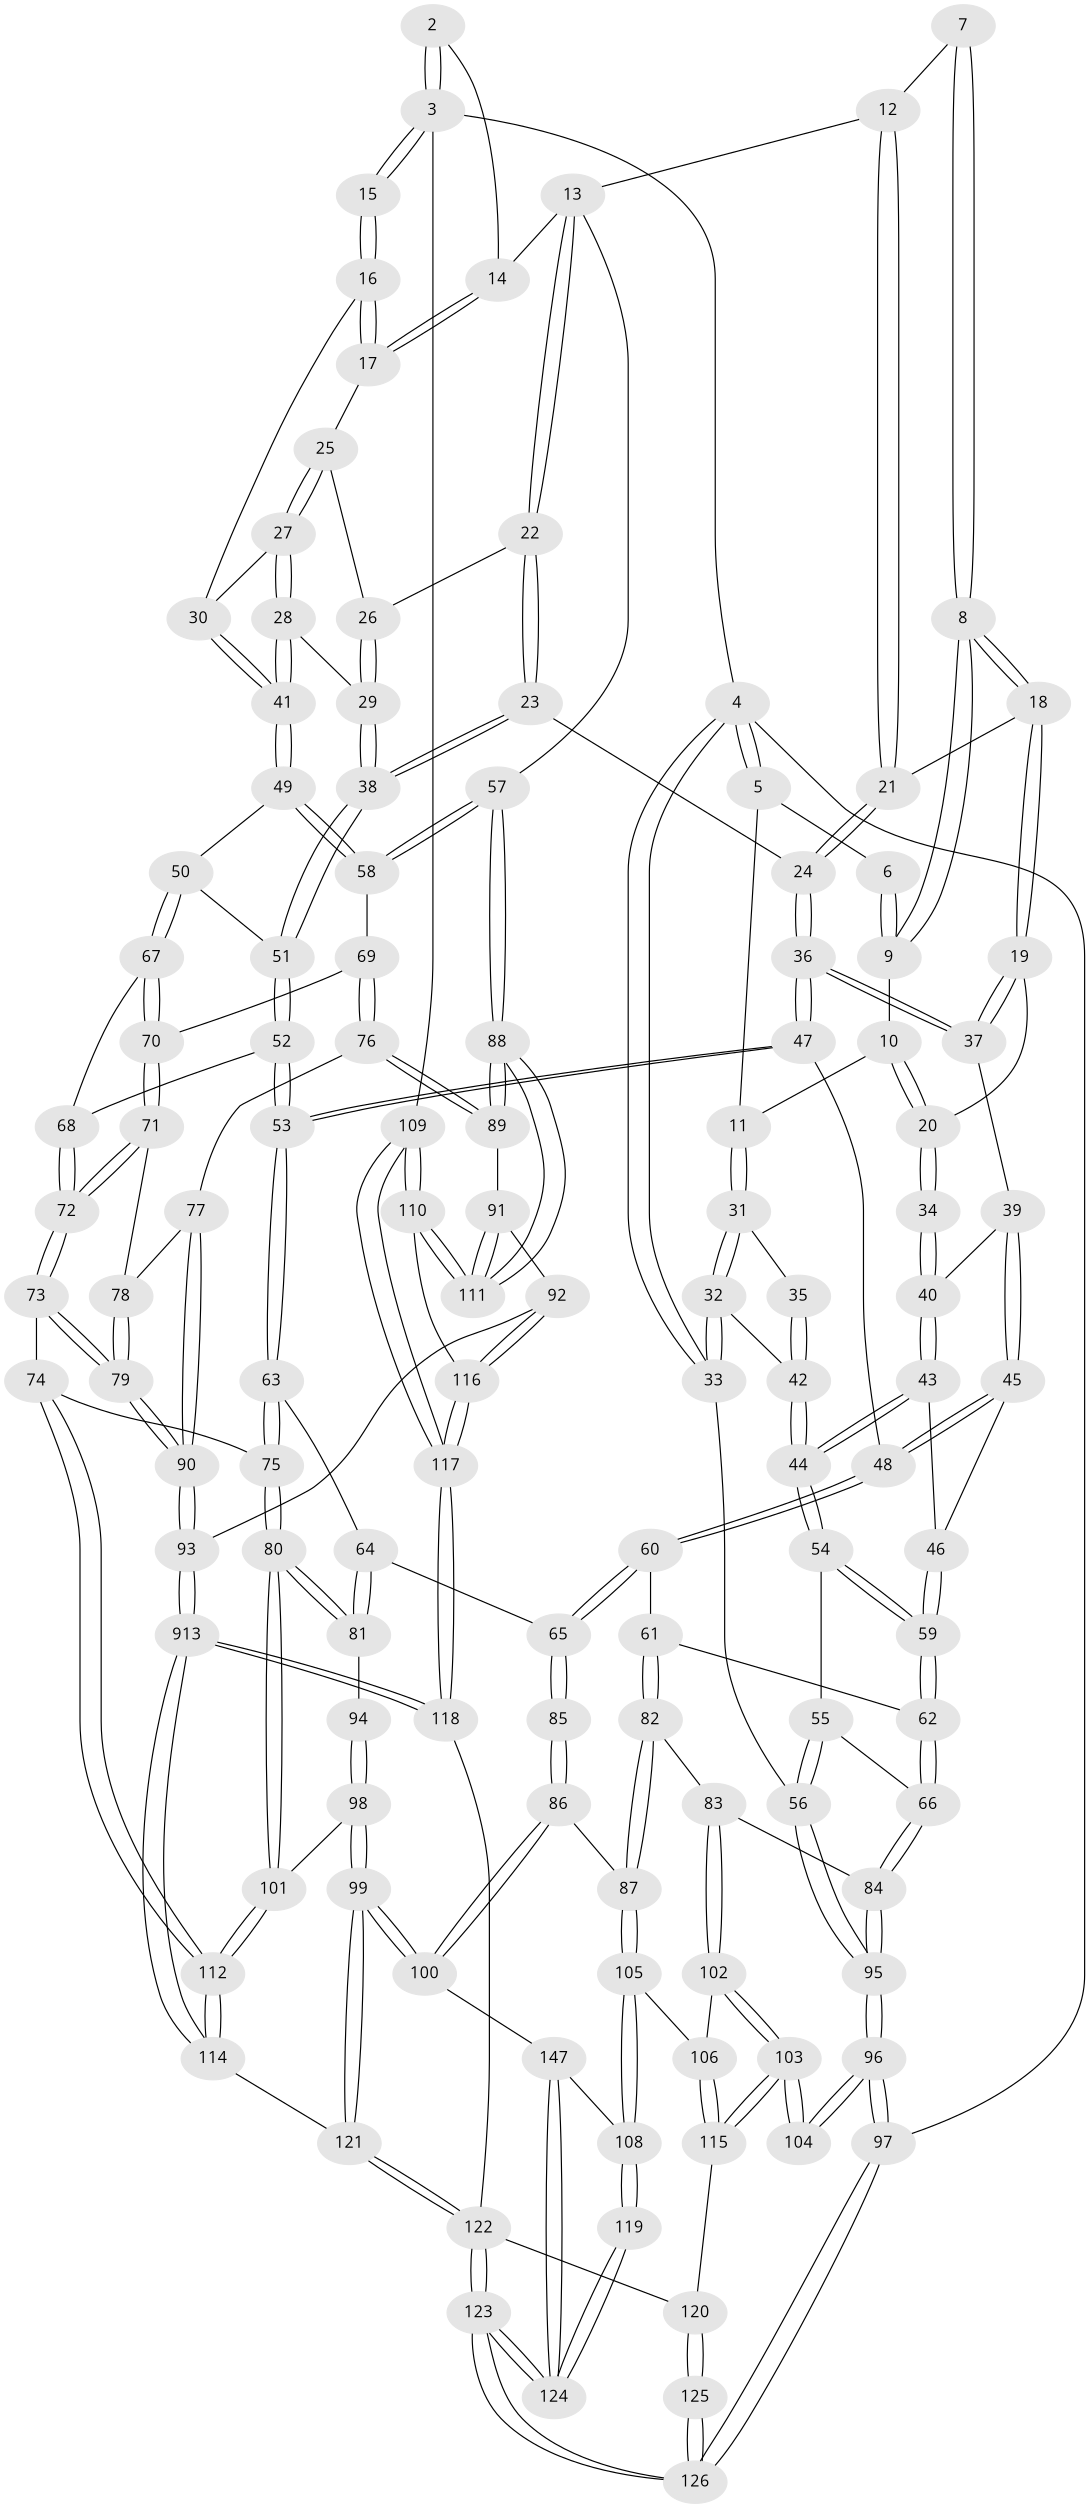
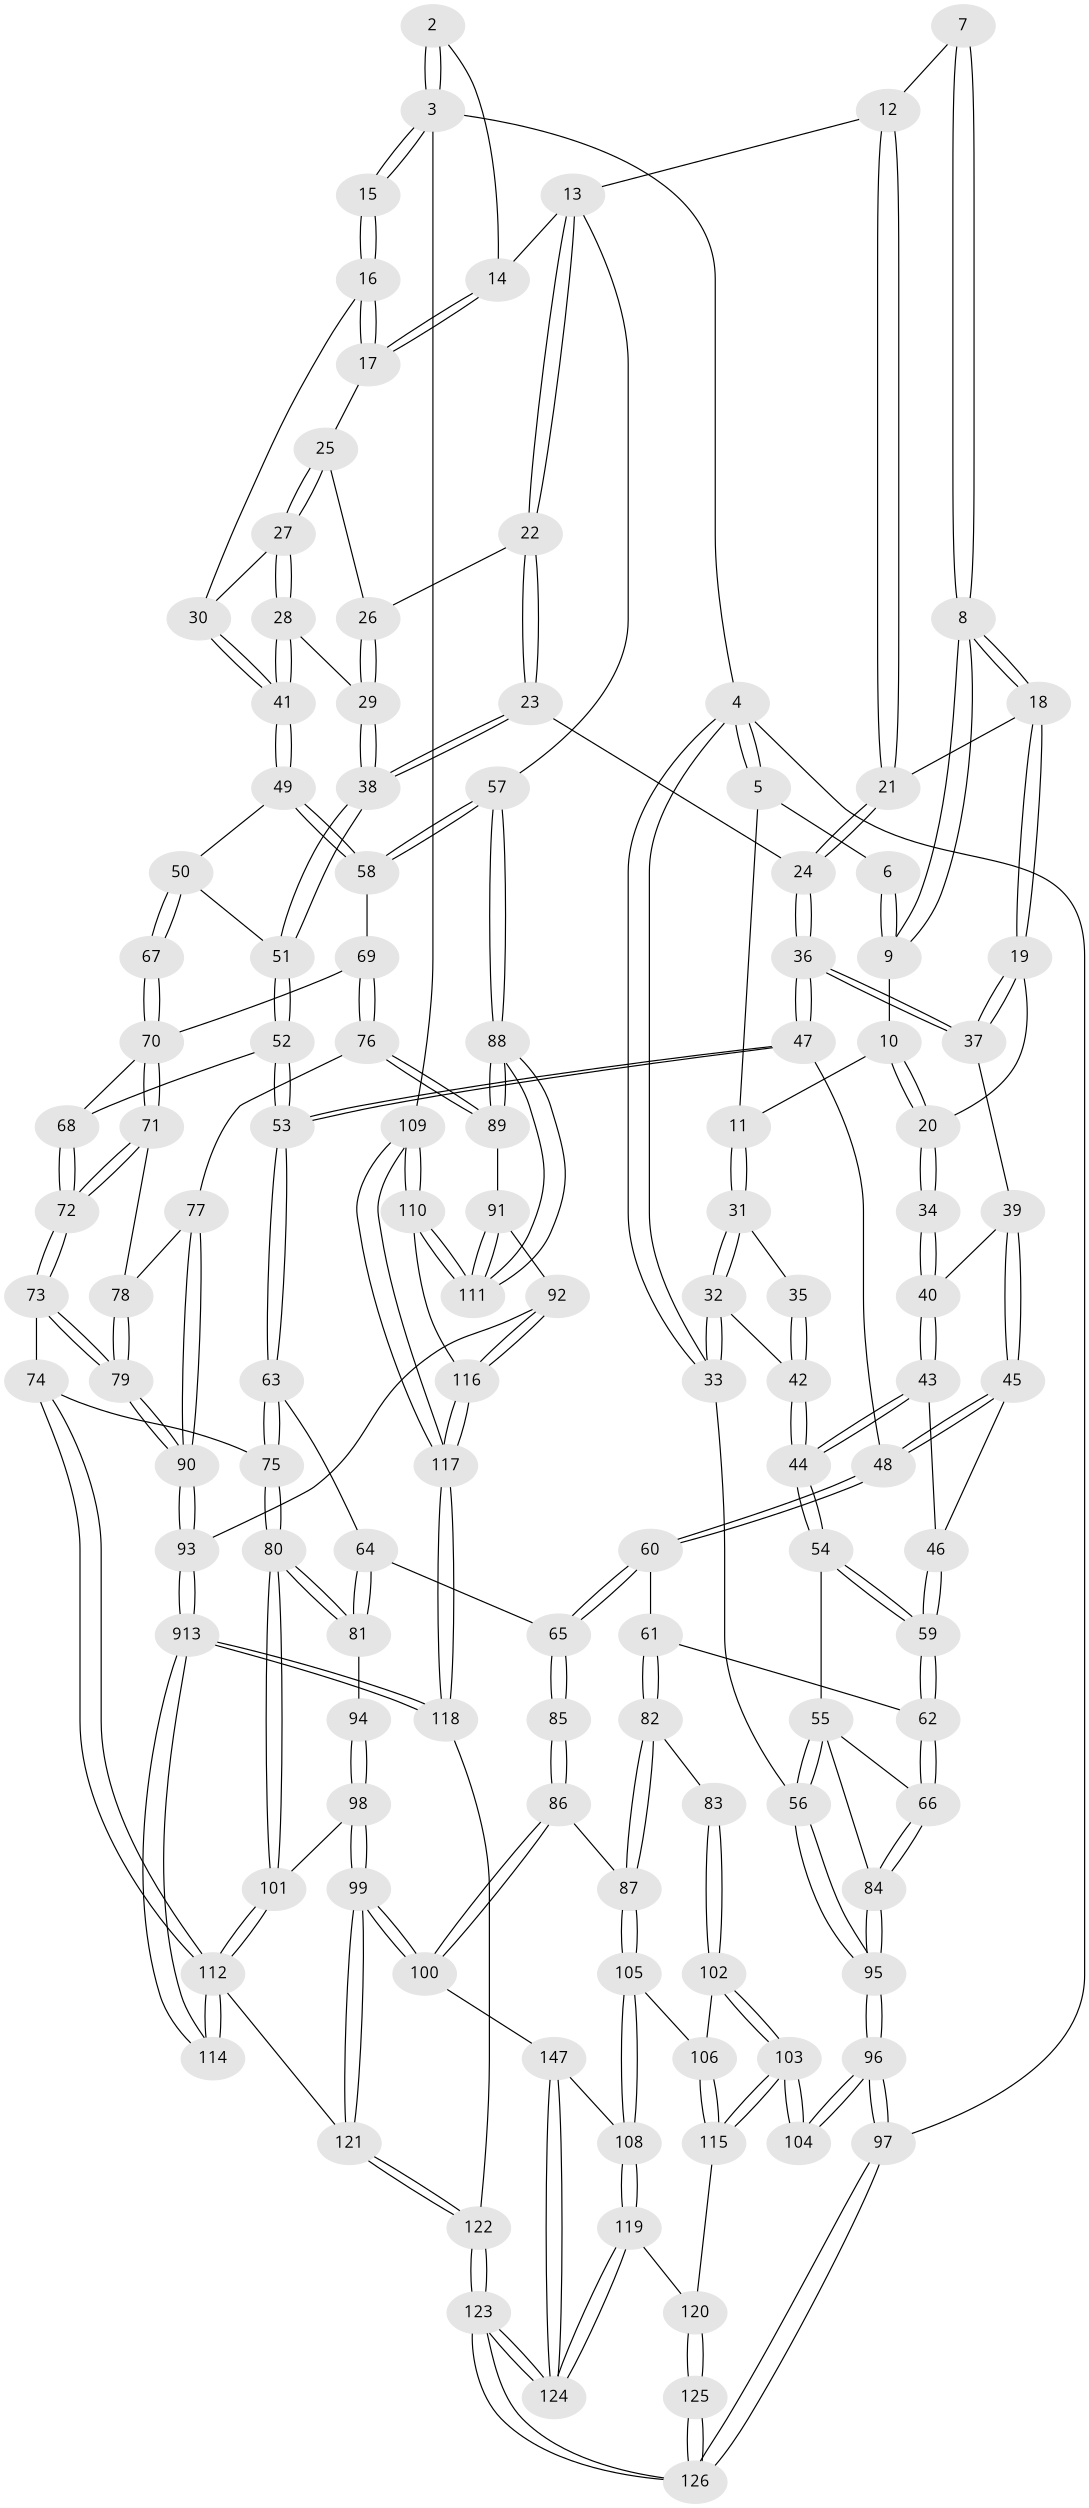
(101, 1039) -> (110, 1085)
(791, 1845) -> (848, 1805)
(281, 2101) -> (281, 2059)
(587, 2270) -> (662, 2270)
